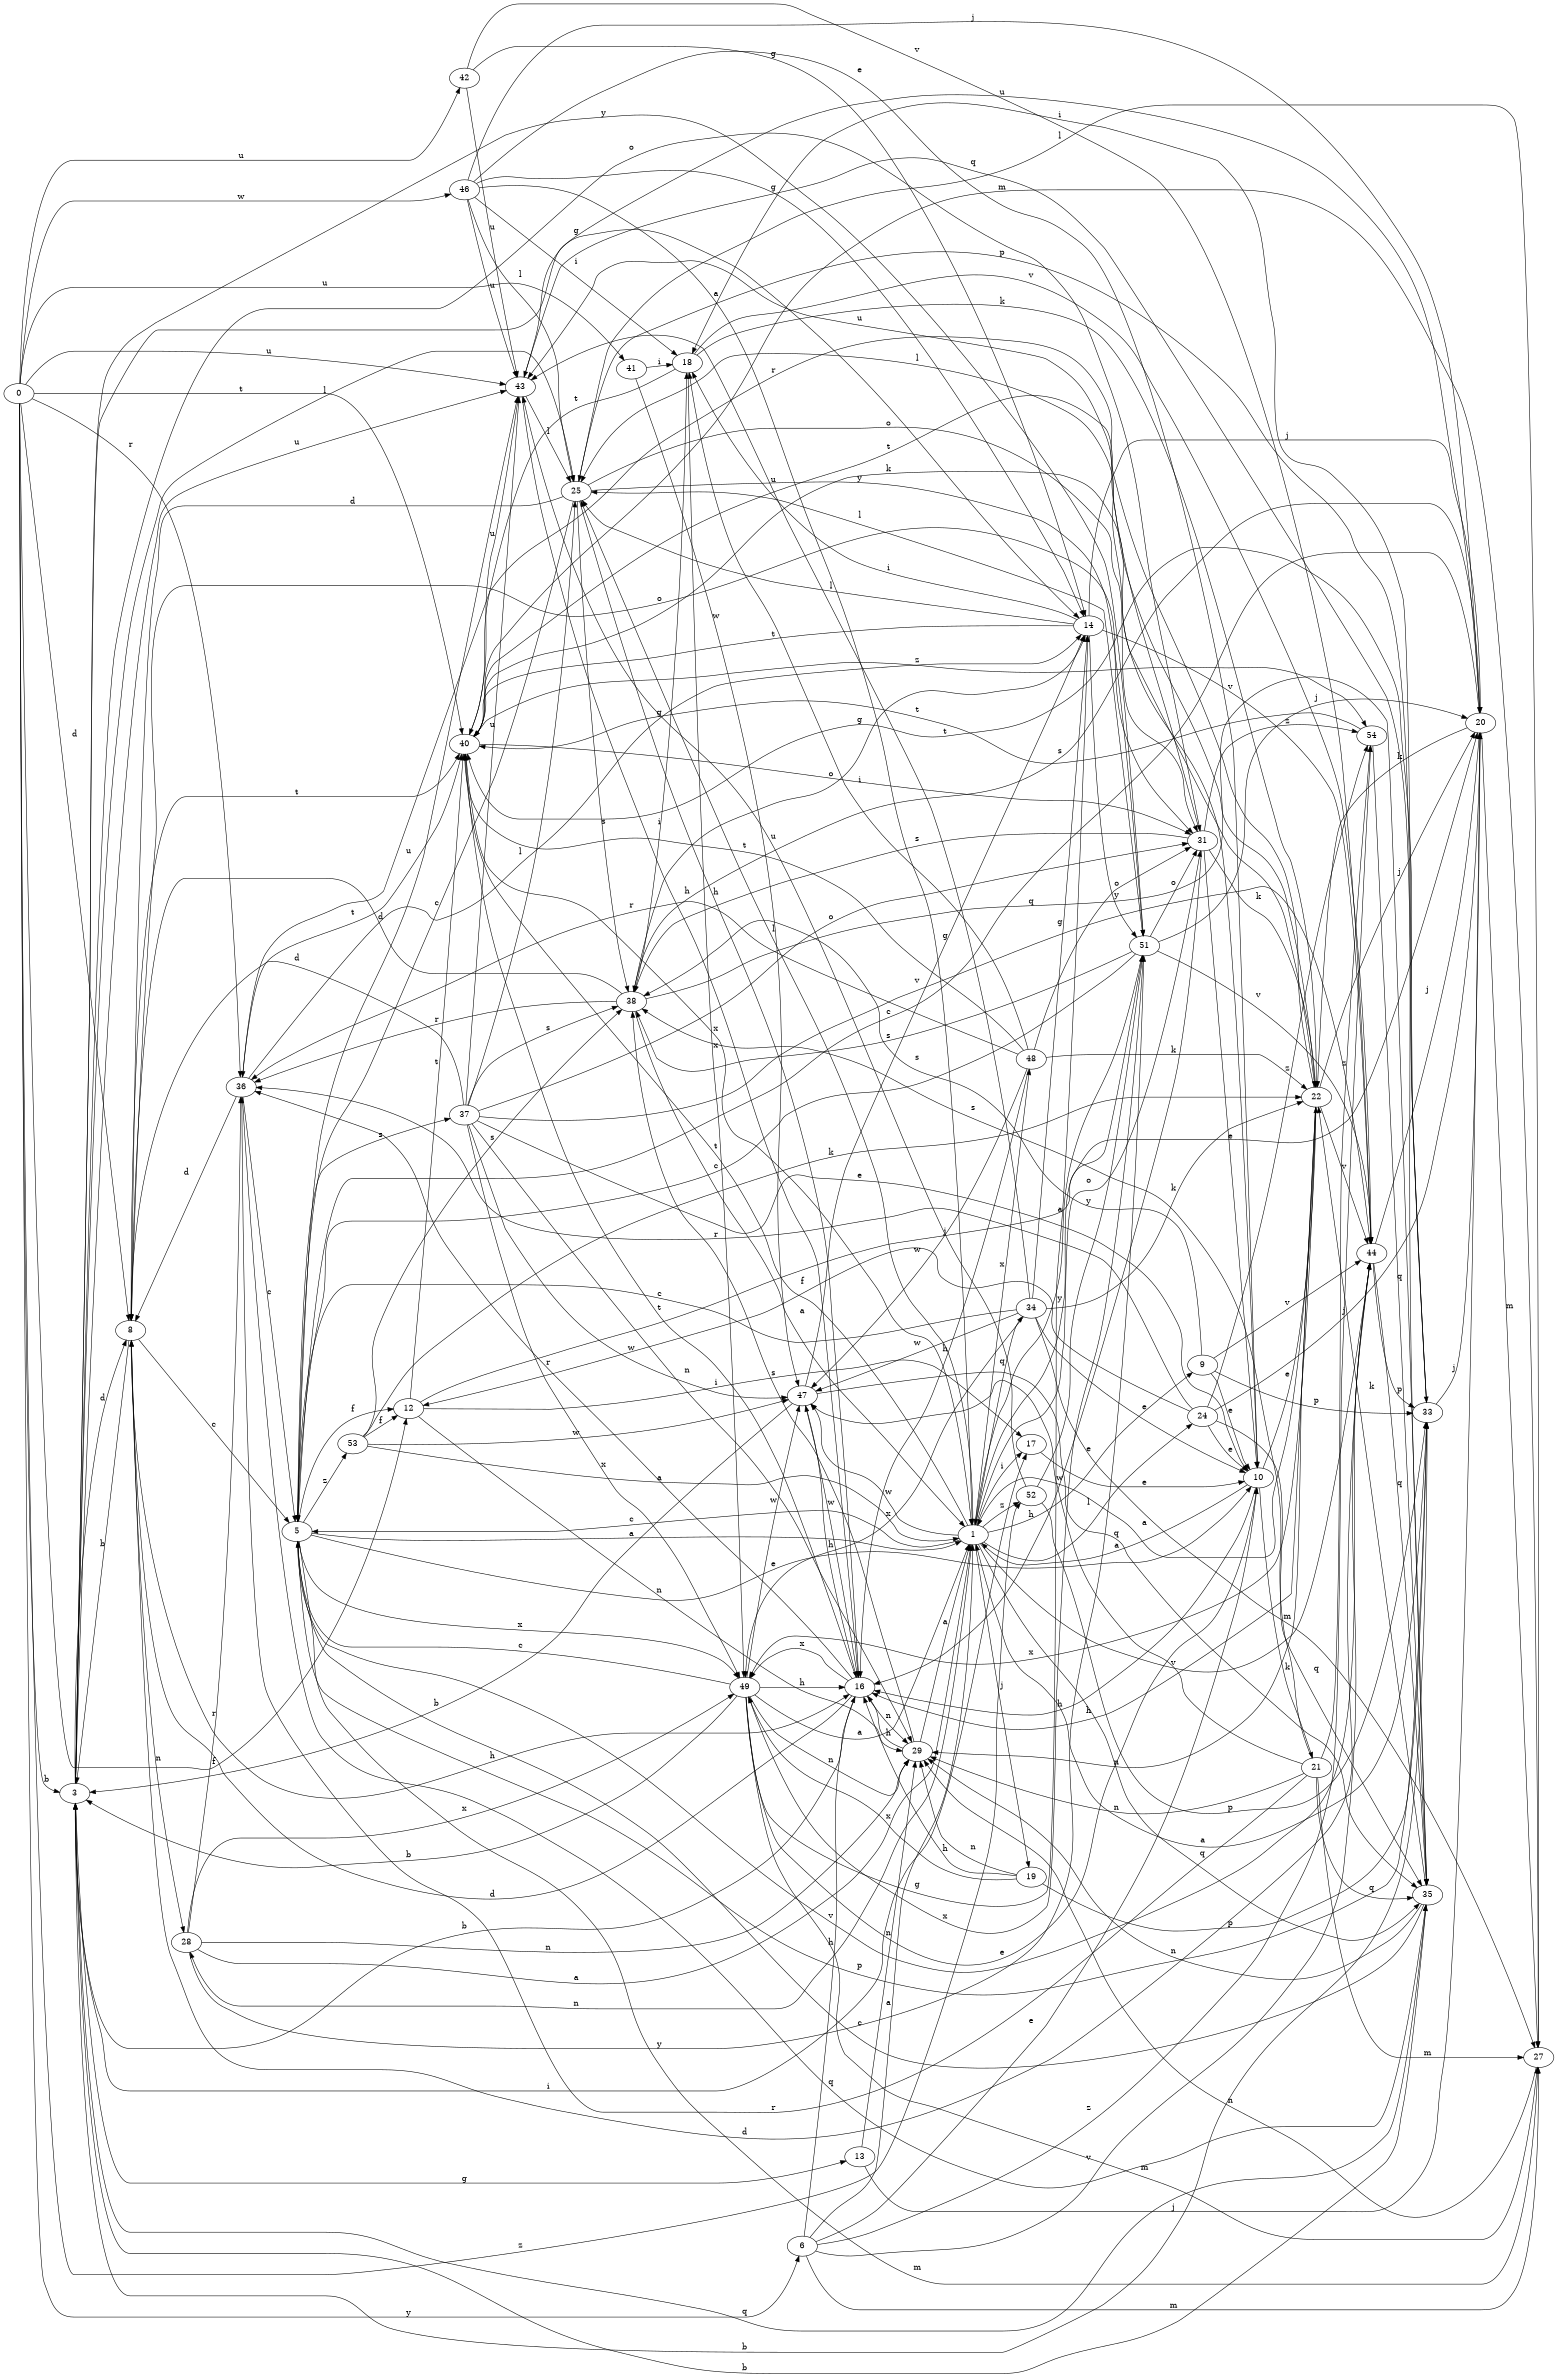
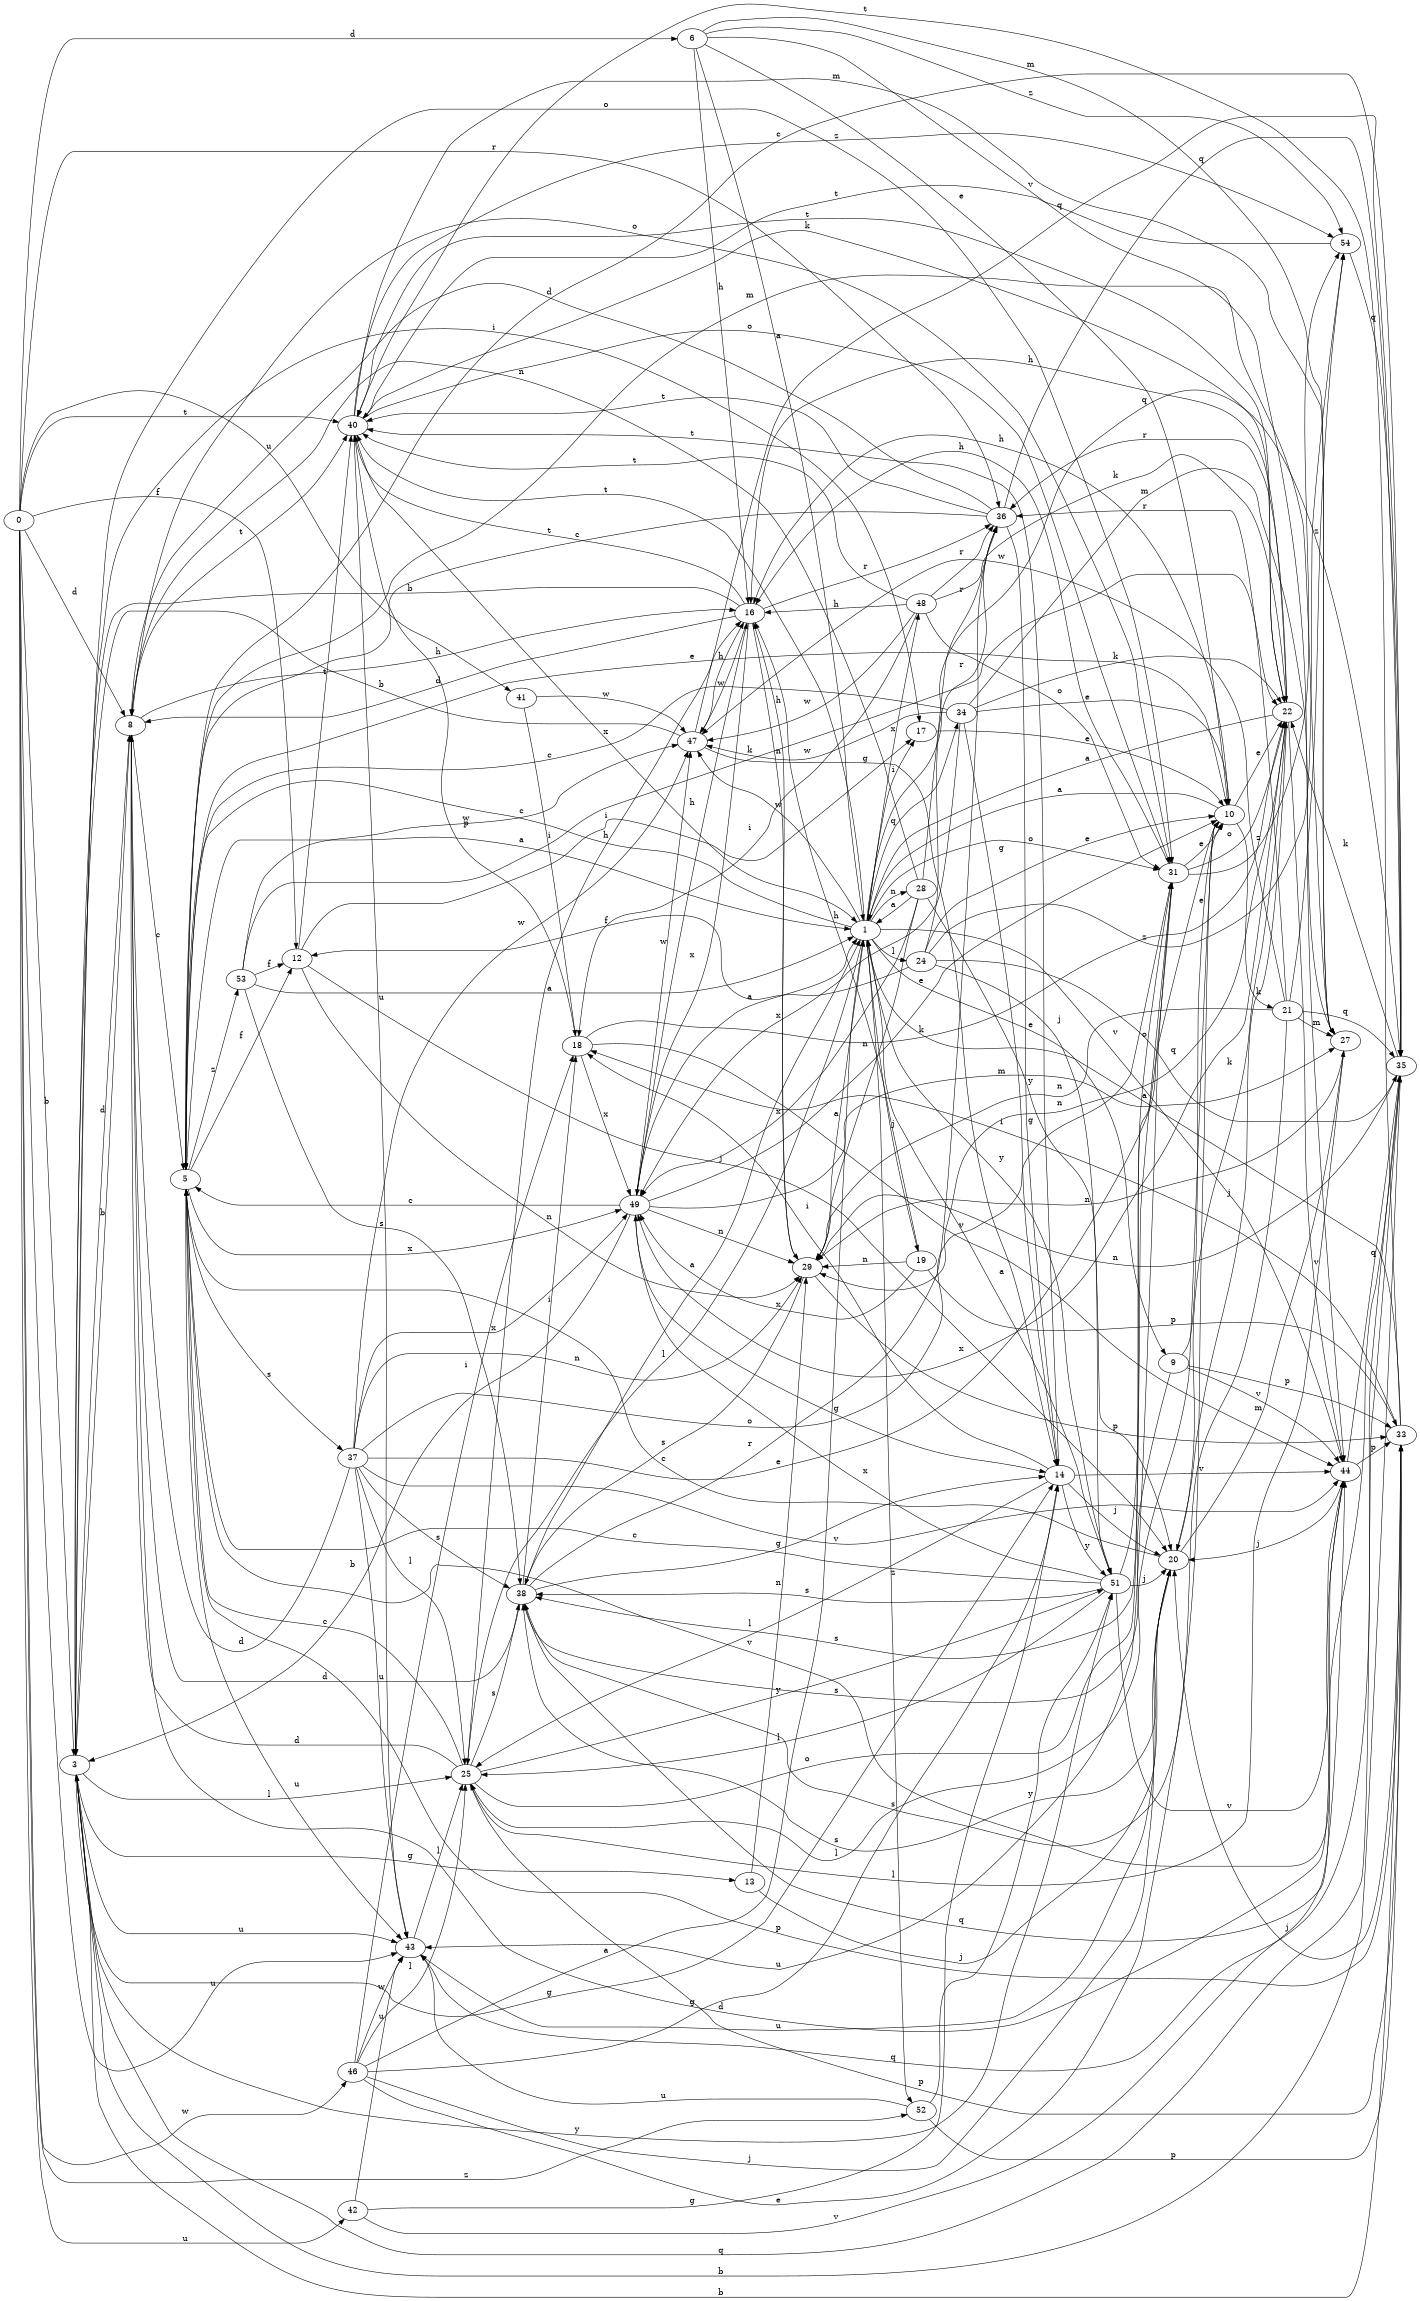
(492, 286) -> (382, 1987)
(576, 399) -> (466, 824)
(890, 722) -> none
(1258, 897) -> (1229, 834)
(728, 1026) -> none
none -> (1090, 1429)
(148, 1679) -> (569, 396)
(409, 2313) -> (353, 35)
